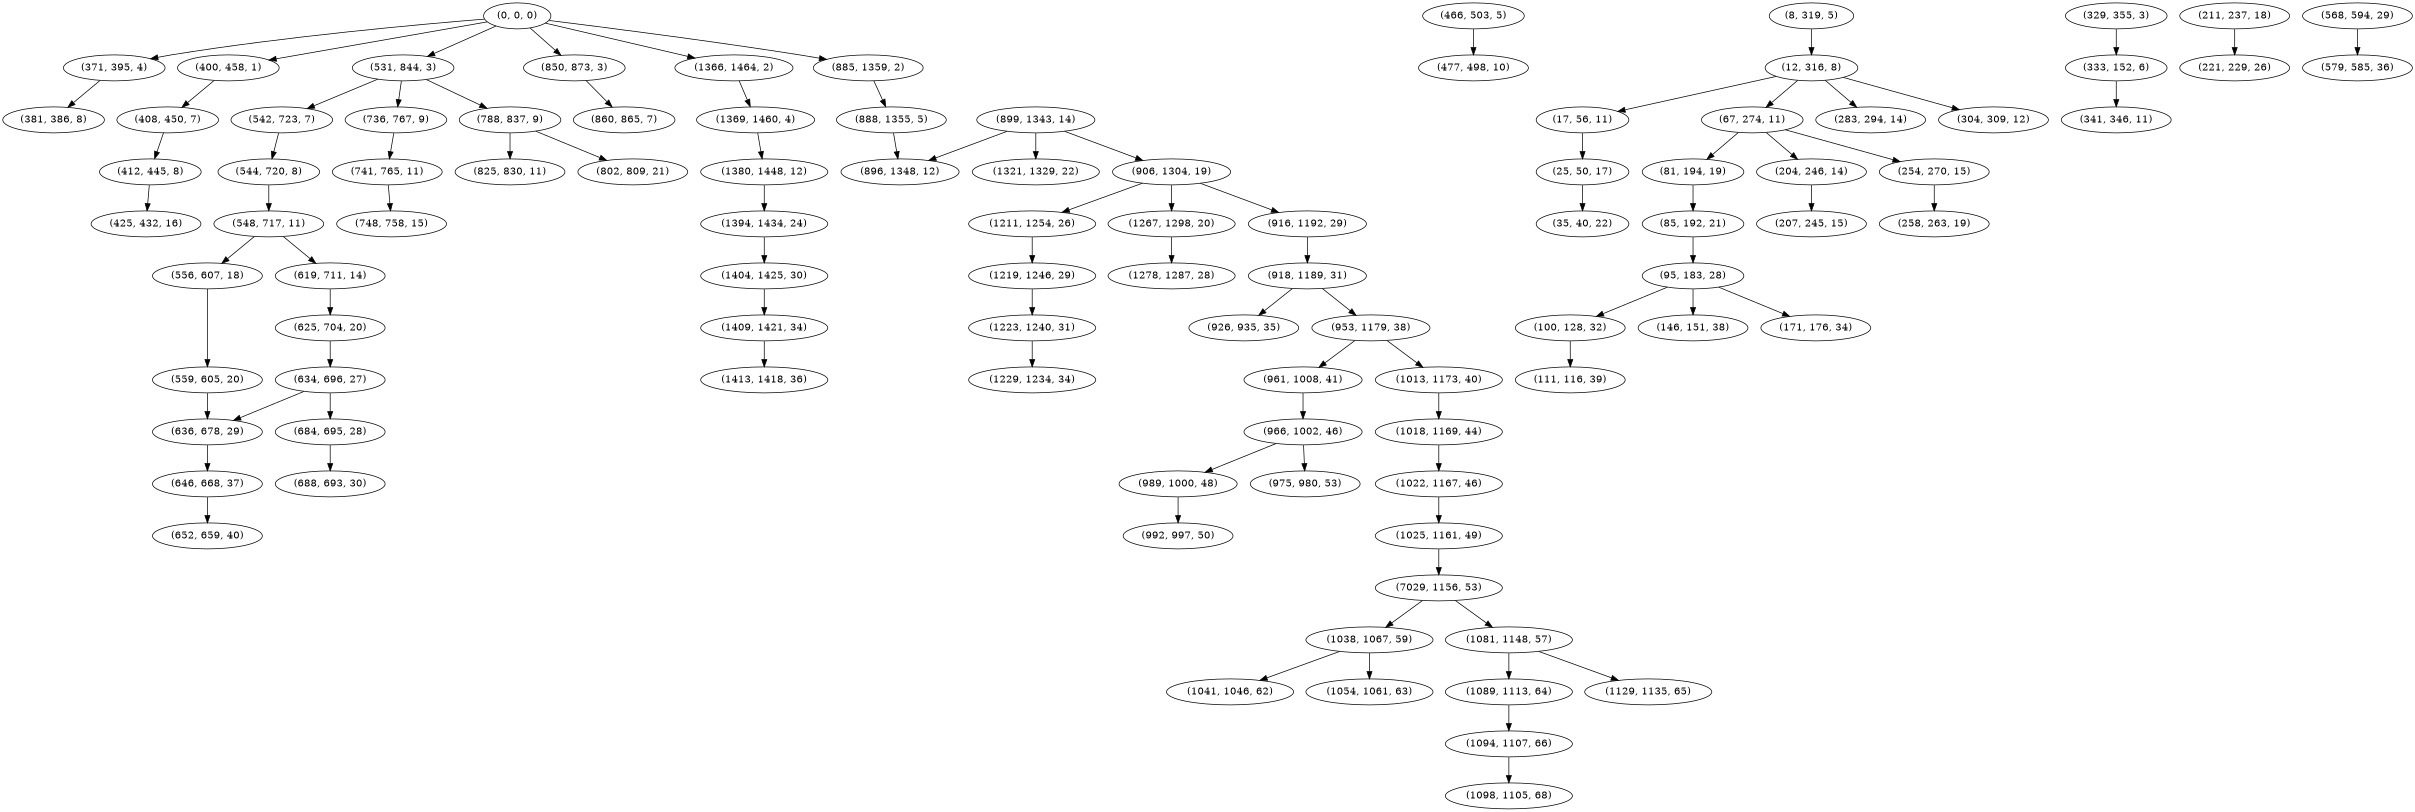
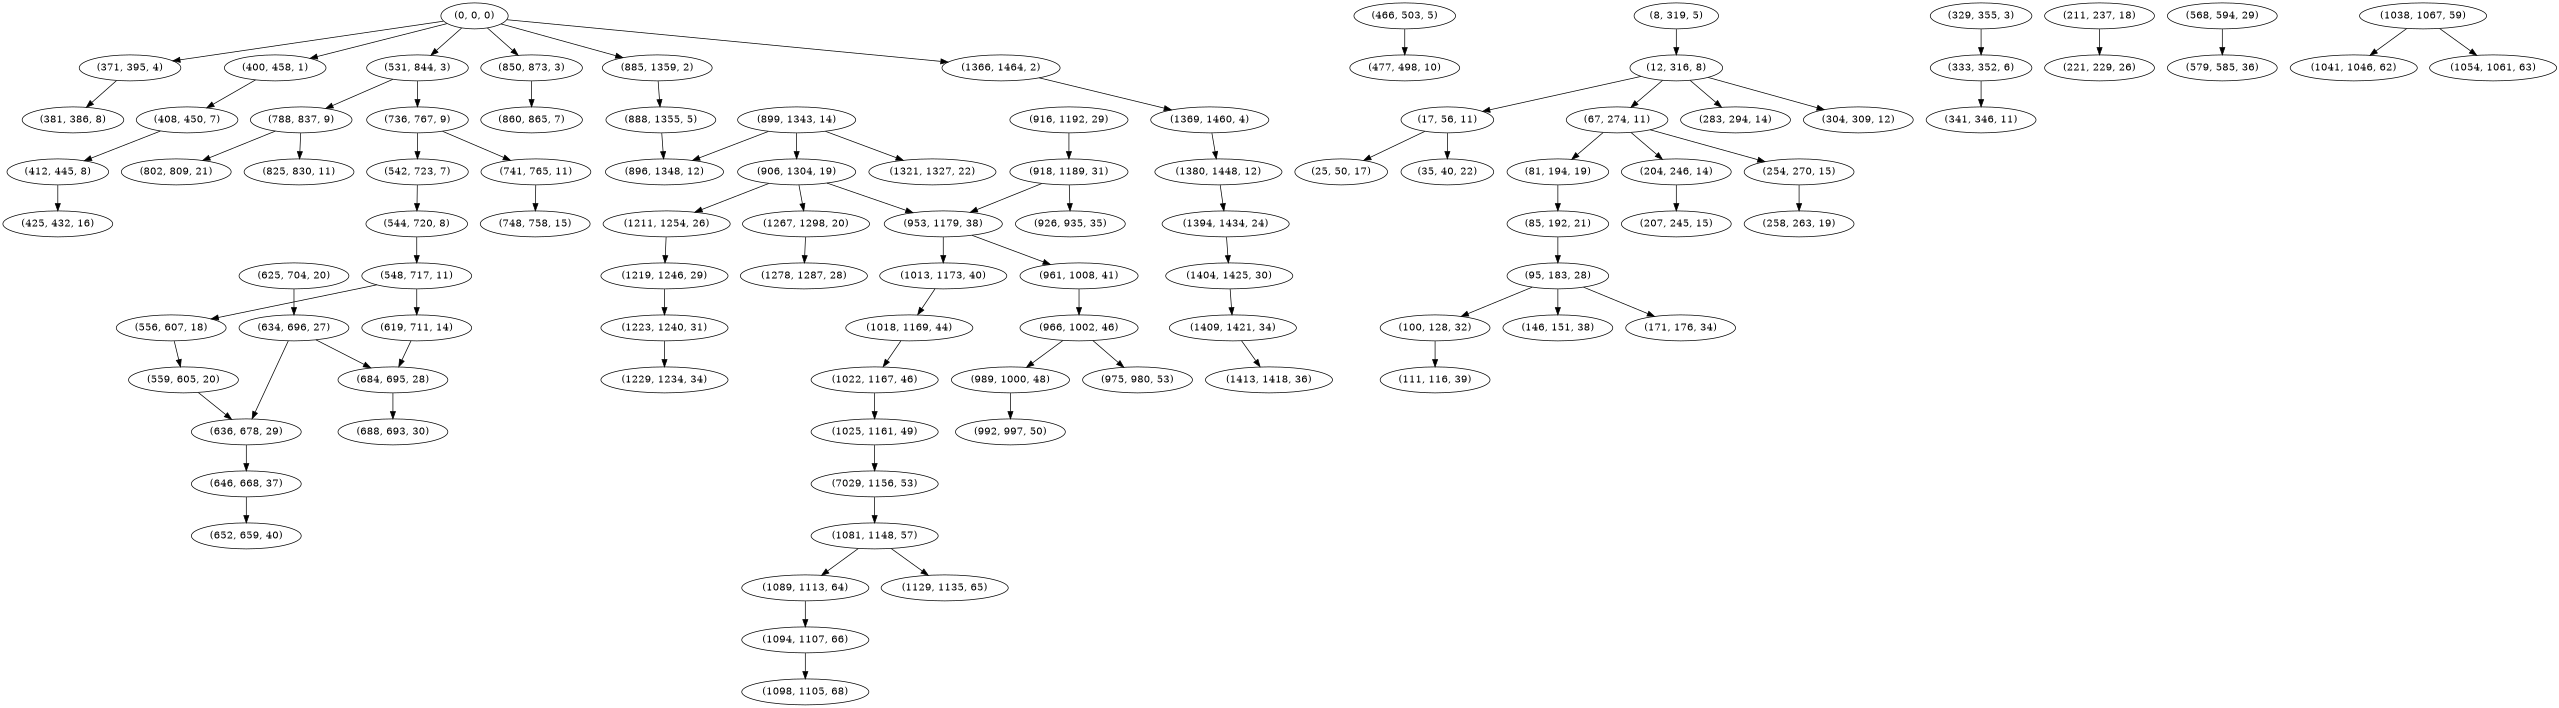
(2116, 68) -> (1981, 68)
(346, 92) -> (417, 142)
(1036, 172) -> (932, 172)
(1583, 194) -> (1447, 142)
(1236, 197) -> (866, 197)
(330, 298) -> (406, 350)
(1407, 612) -> none
